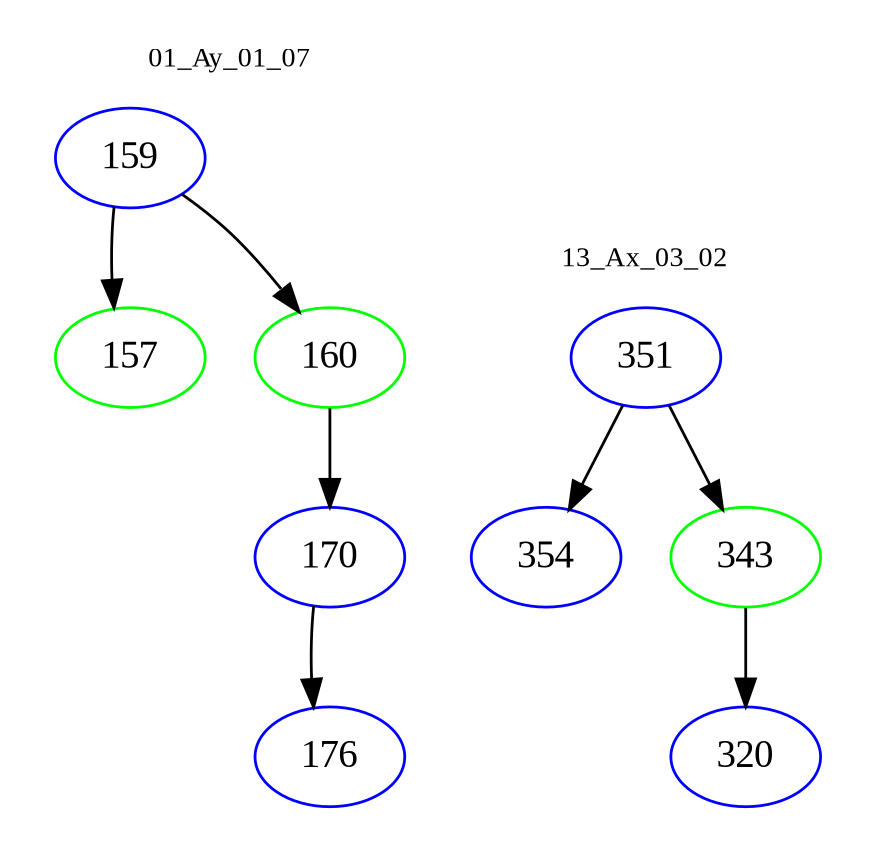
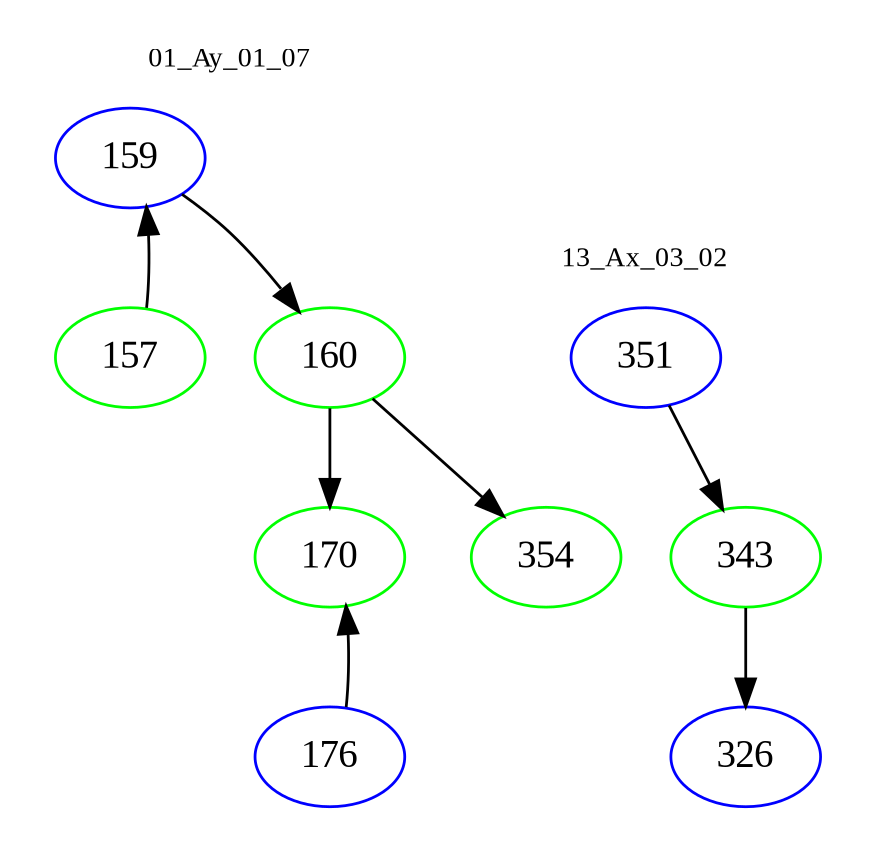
(112, 243) -> (149, 272)
(602, 445) -> (408, 431)
(330, 557) -> (330, 557)
(546, 557) -> (546, 557)
(311, 643) -> (348, 671)
(746, 757) -> (746, 757)
